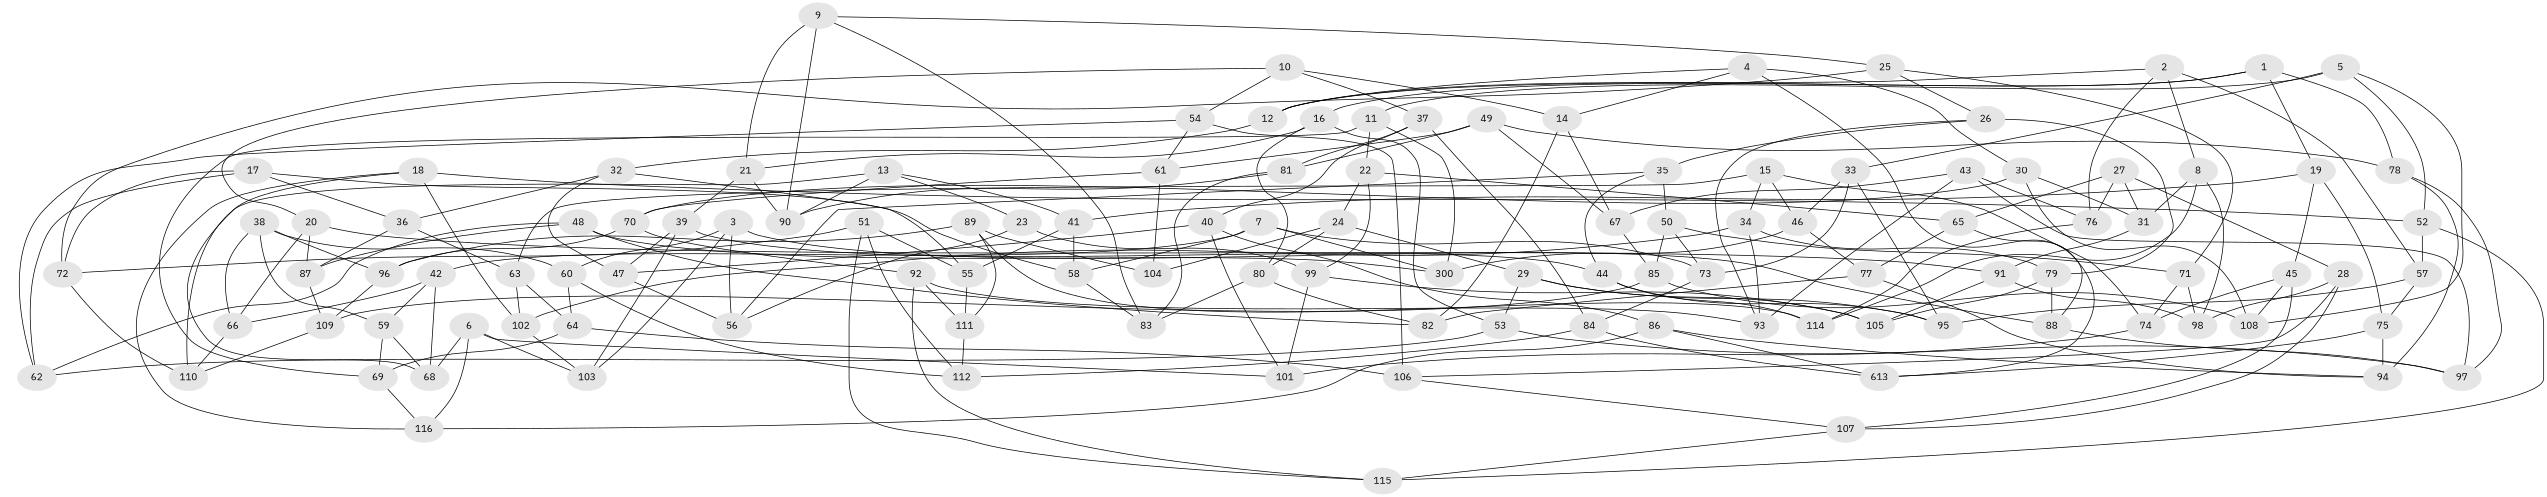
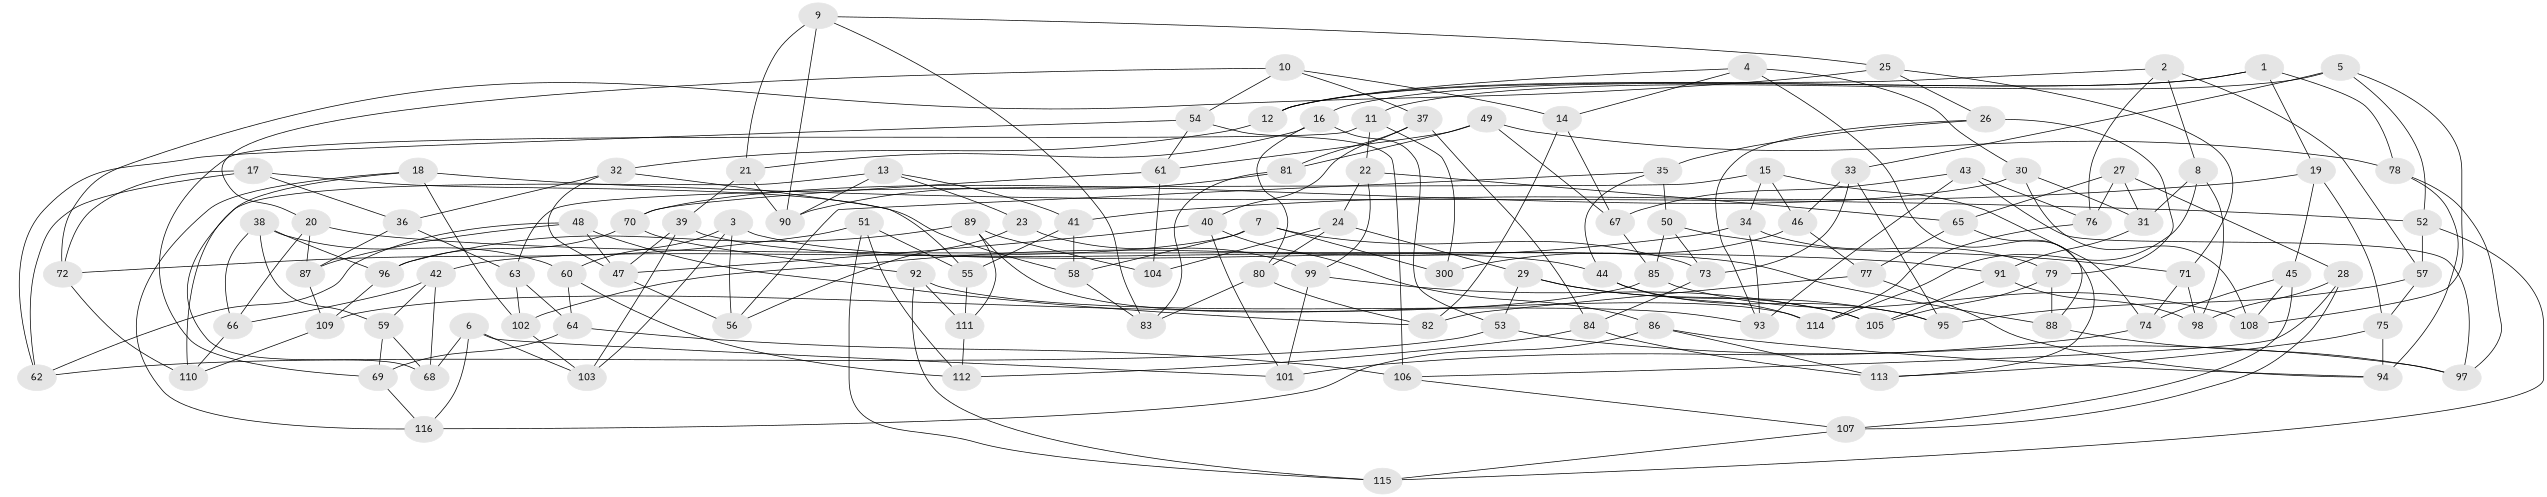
(1008, 258) -> (594, 243)
(1879, 378) -> (1879, 378)
